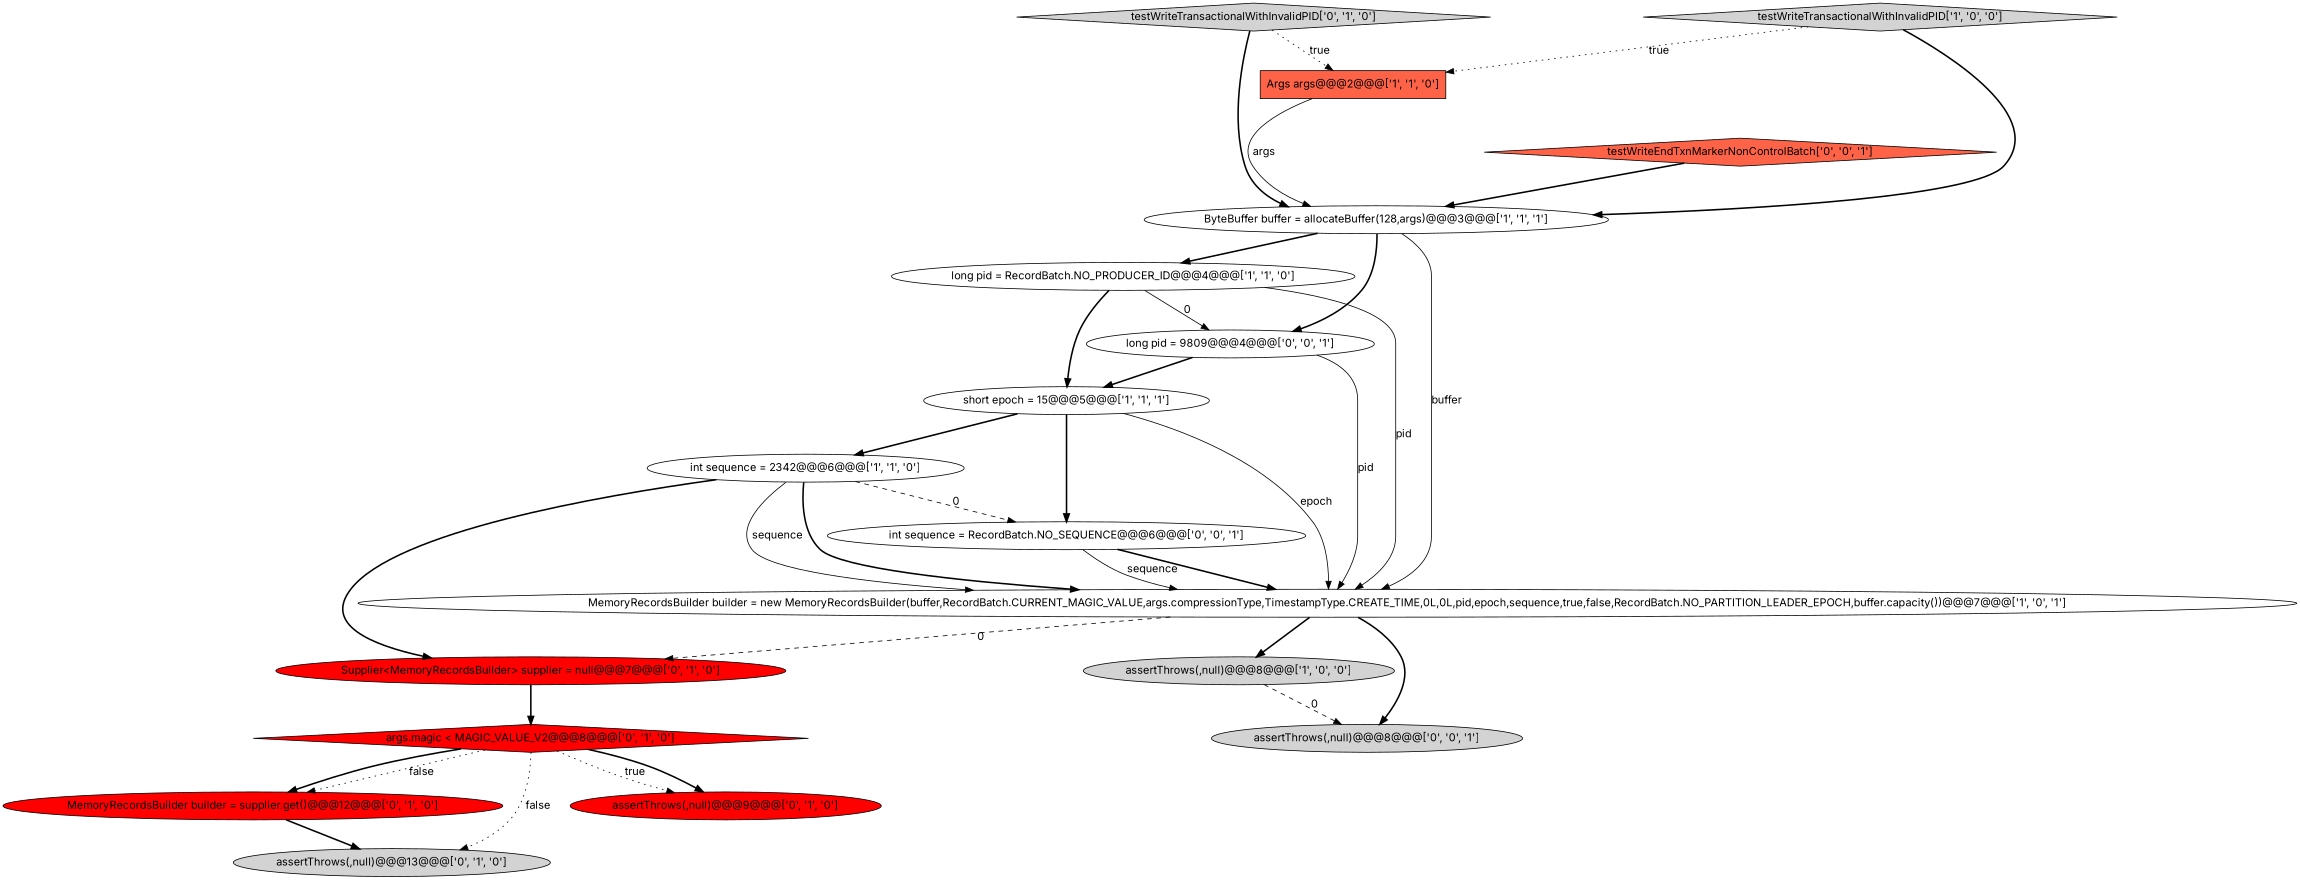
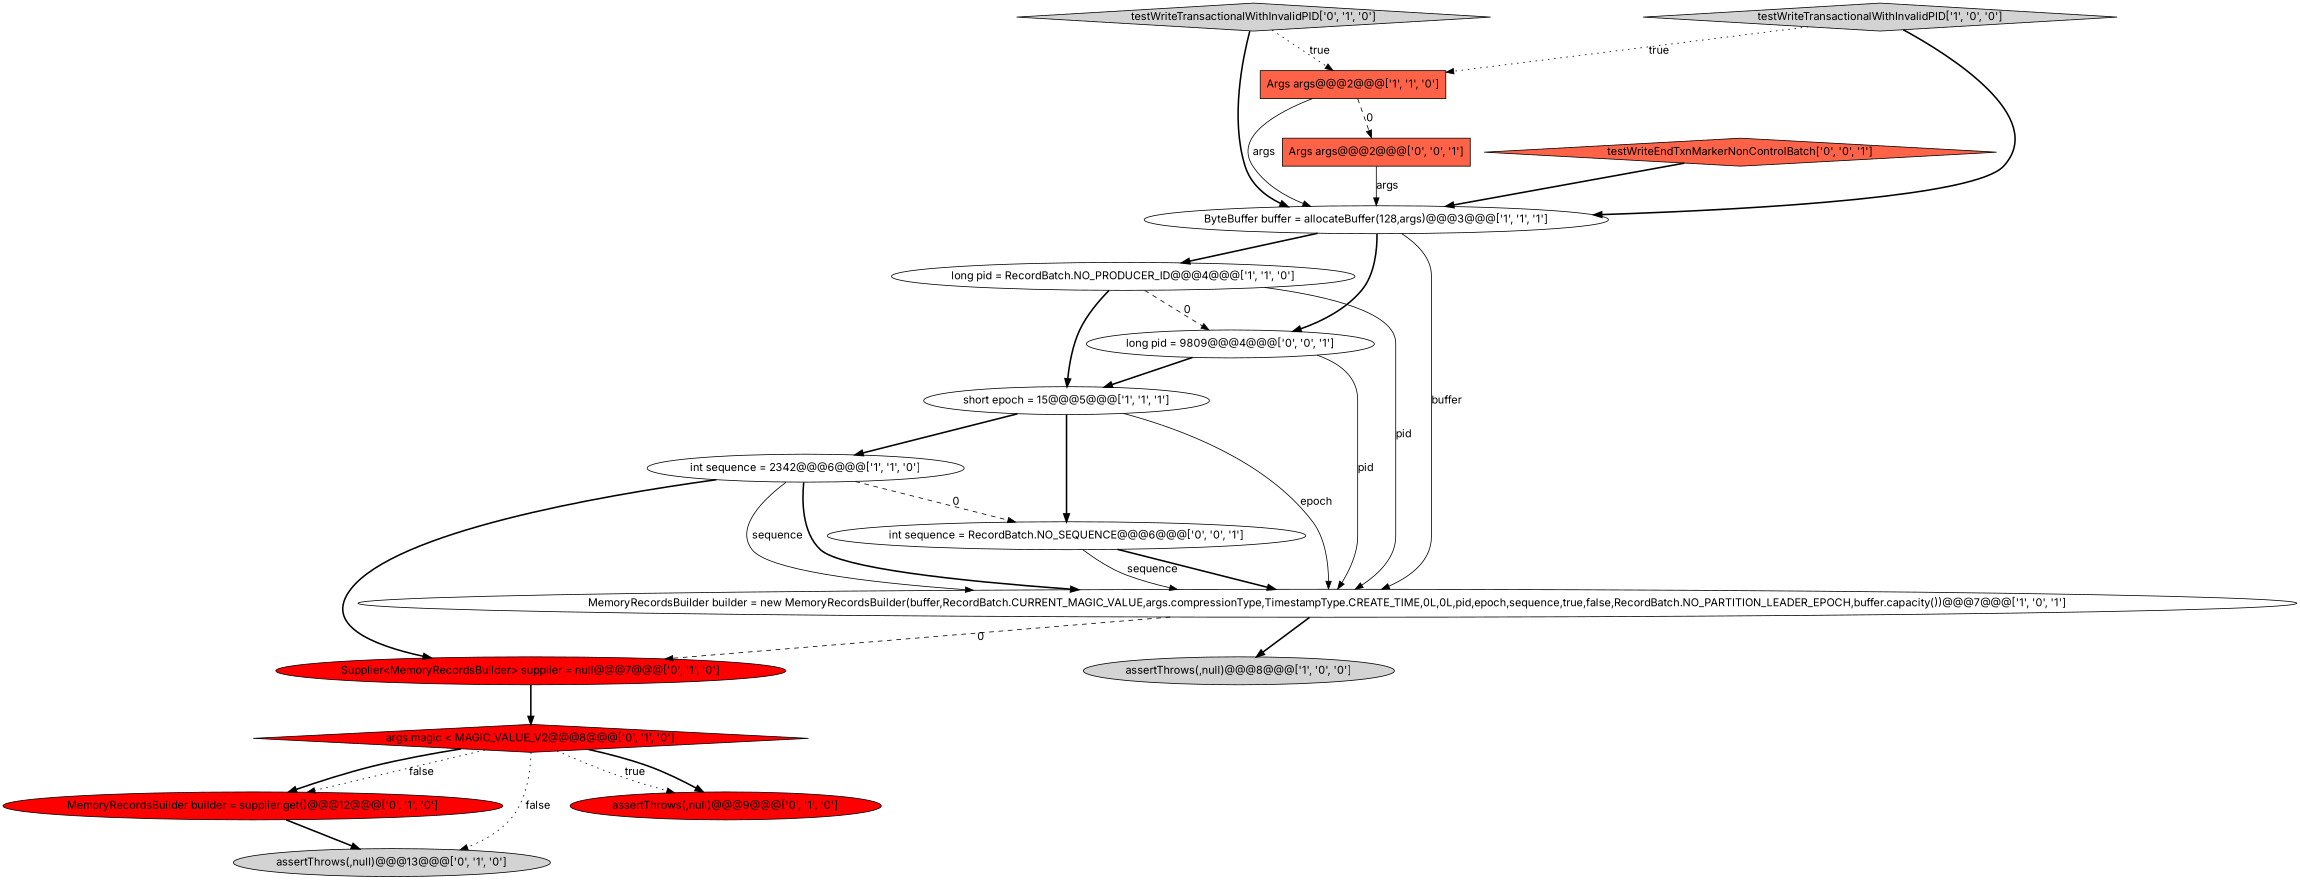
none -> (1376, 152)
(1173, 308) -> (1173, 308)
(1367, 738) -> none
